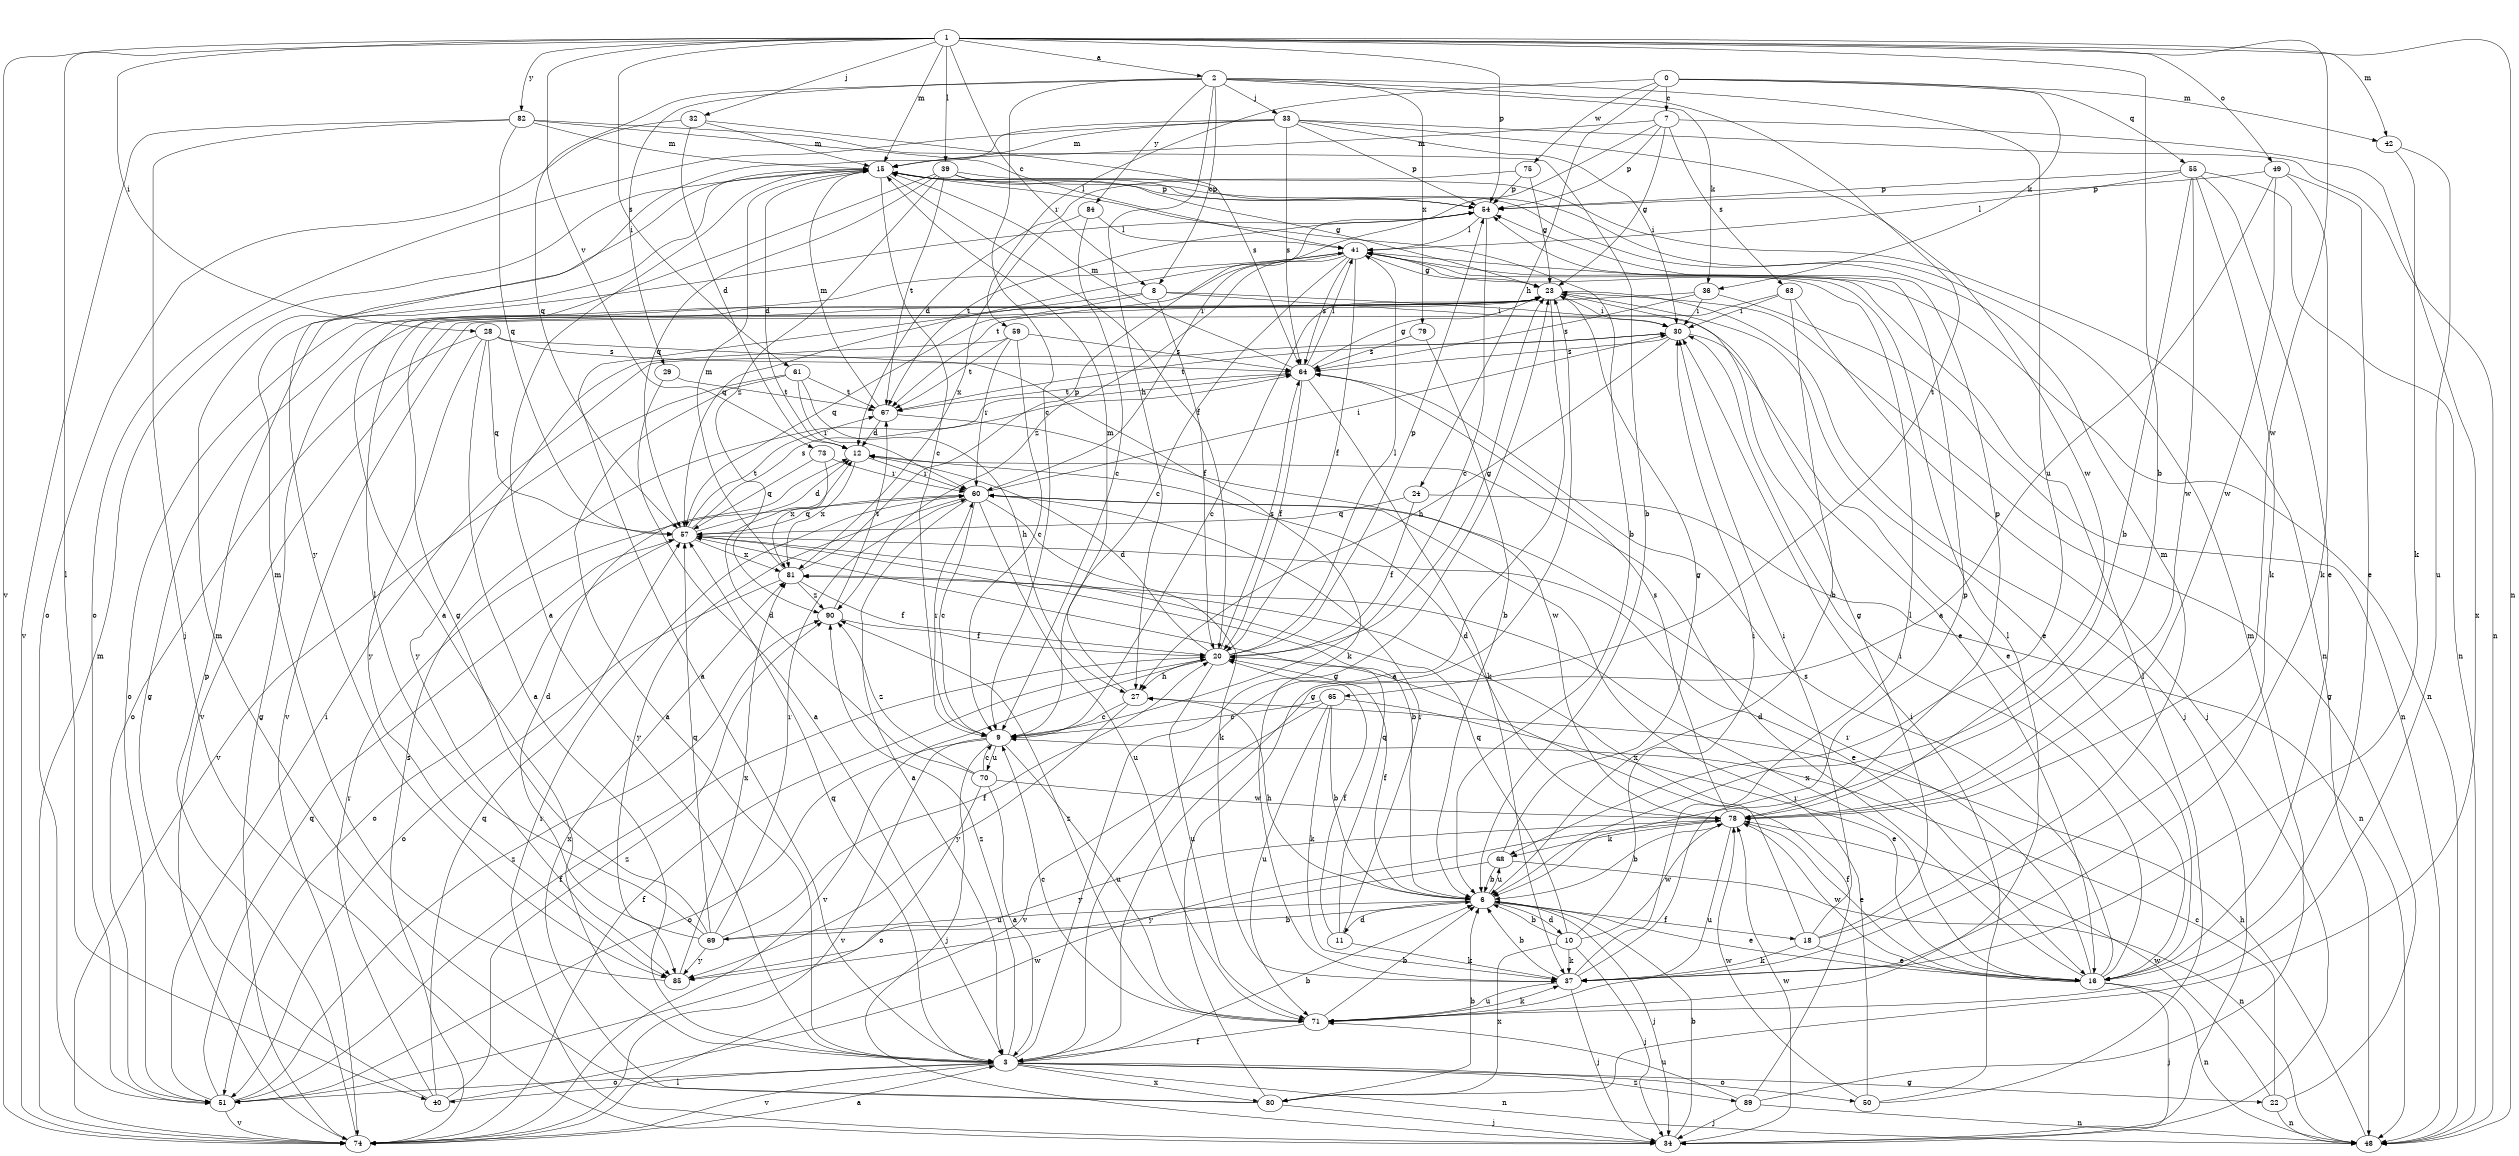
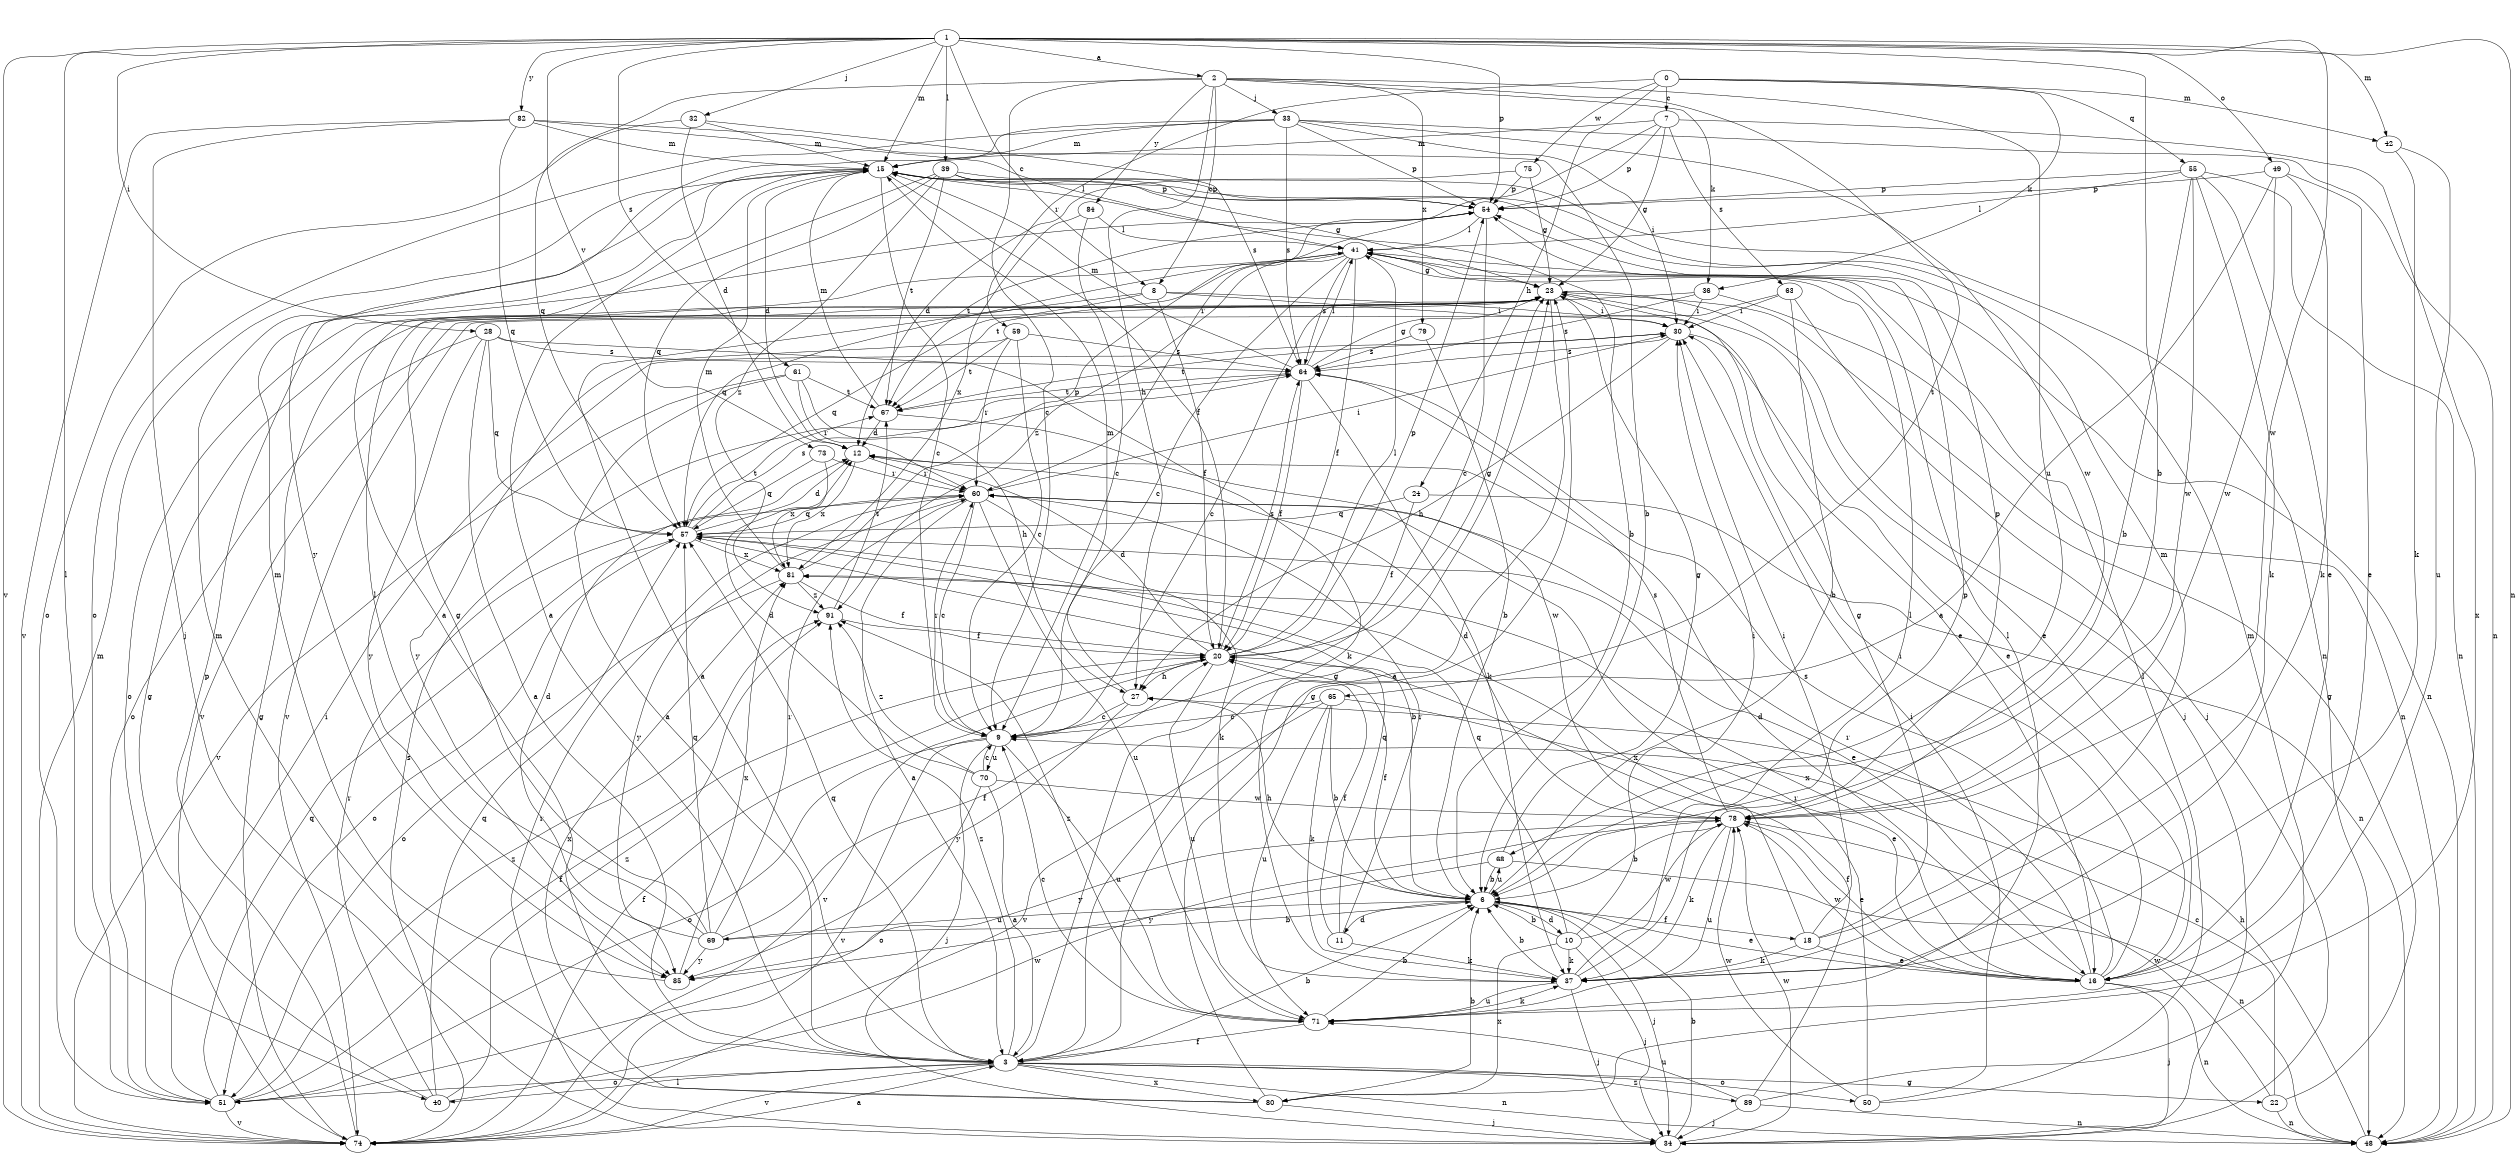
(667, 373) -> none
(830, 616) -> (830, 616)
(1623, 833) -> (1678, 918)
